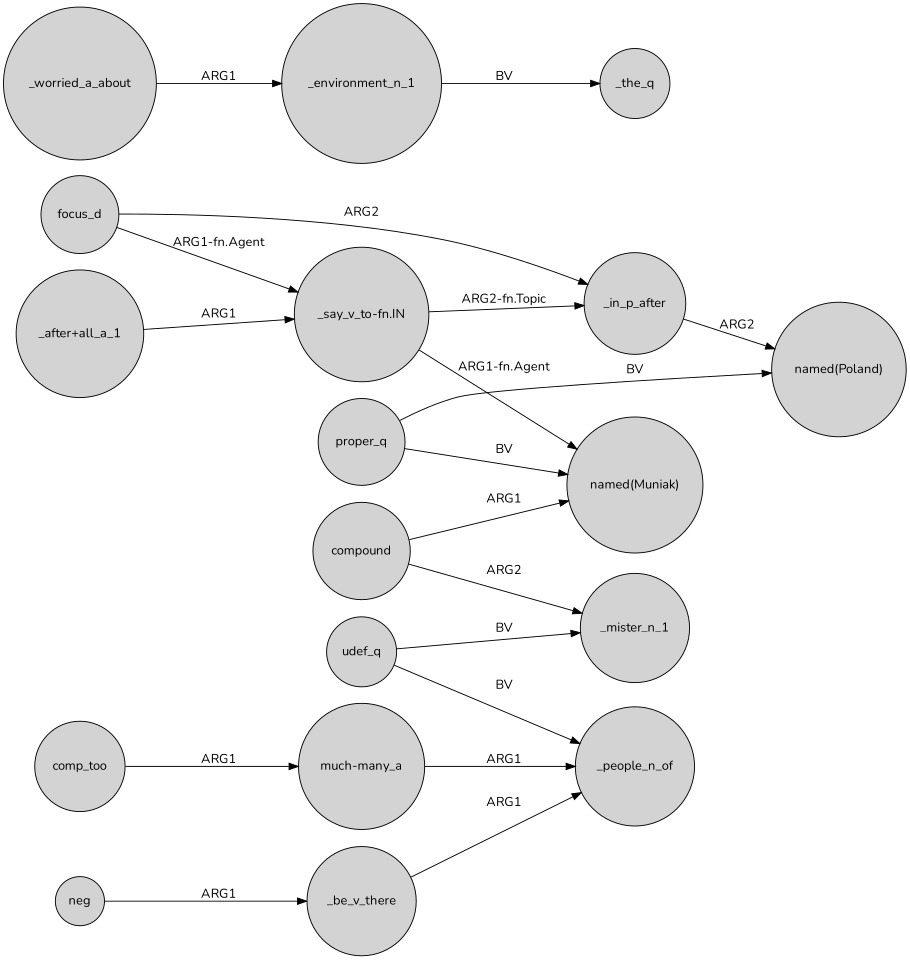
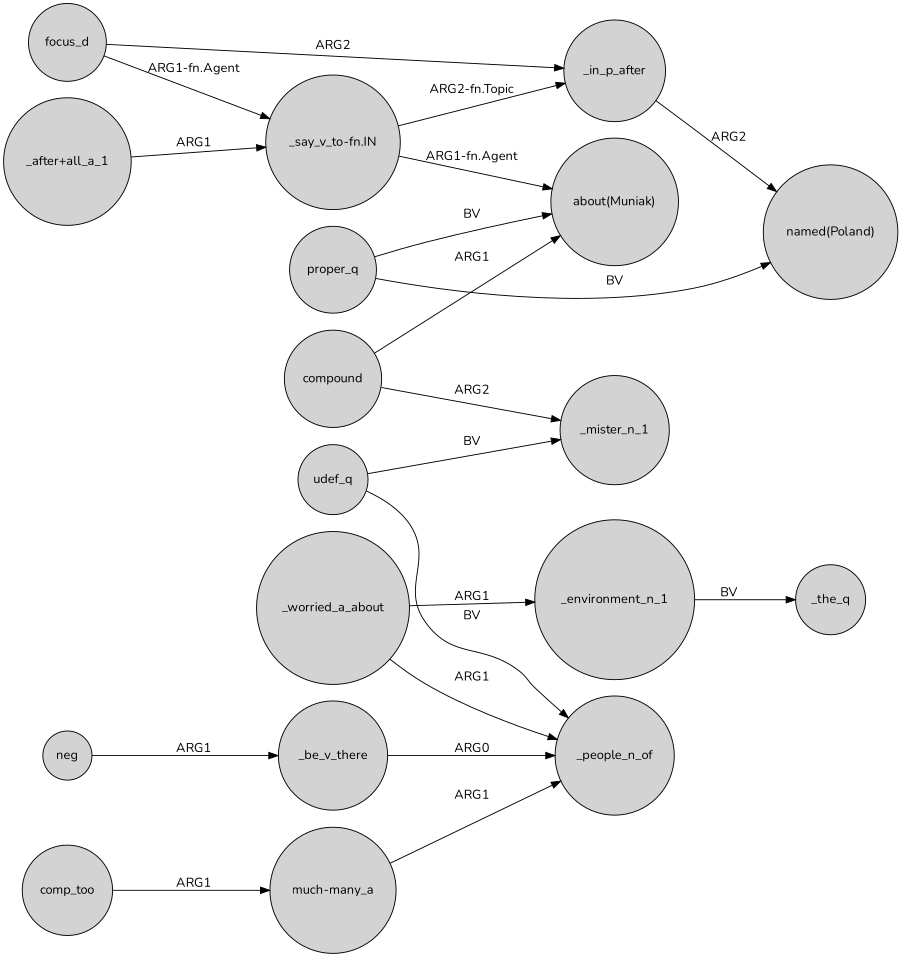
(635, 485) -> (615, 202)
none -> (466, 705)
(504, 803) -> (472, 749)
